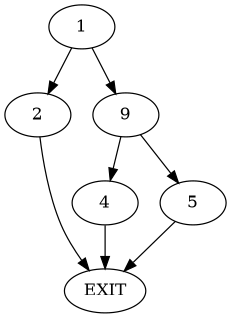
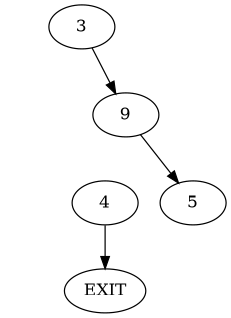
(82, 27) -> (82, 27)
(38, 115) -> none
(117, 153) -> none
(154, 242) -> none
